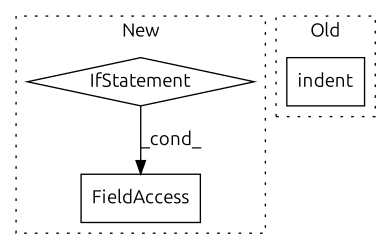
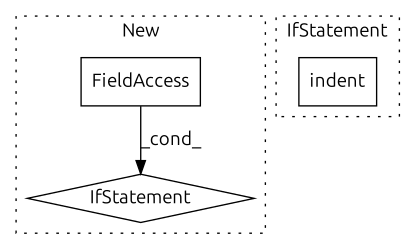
(326, 31) -> (338, 31)
(141, 133) -> (141, 133)
